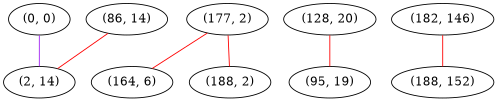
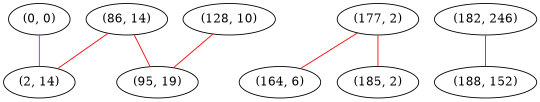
(330, 19) -> (229, 19)
(443, 19) -> (486, 19)
none -> (142, 51)
(230, 82) -> (378, 82)
